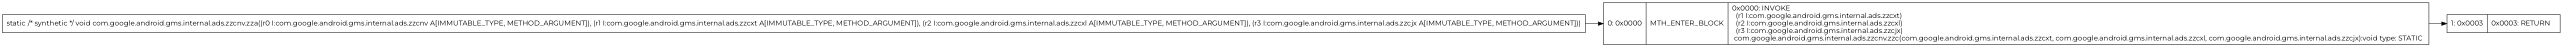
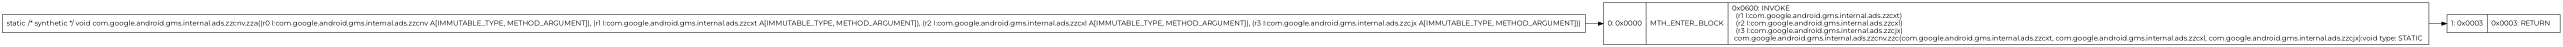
(1763, 8) -> (1763, 8)
